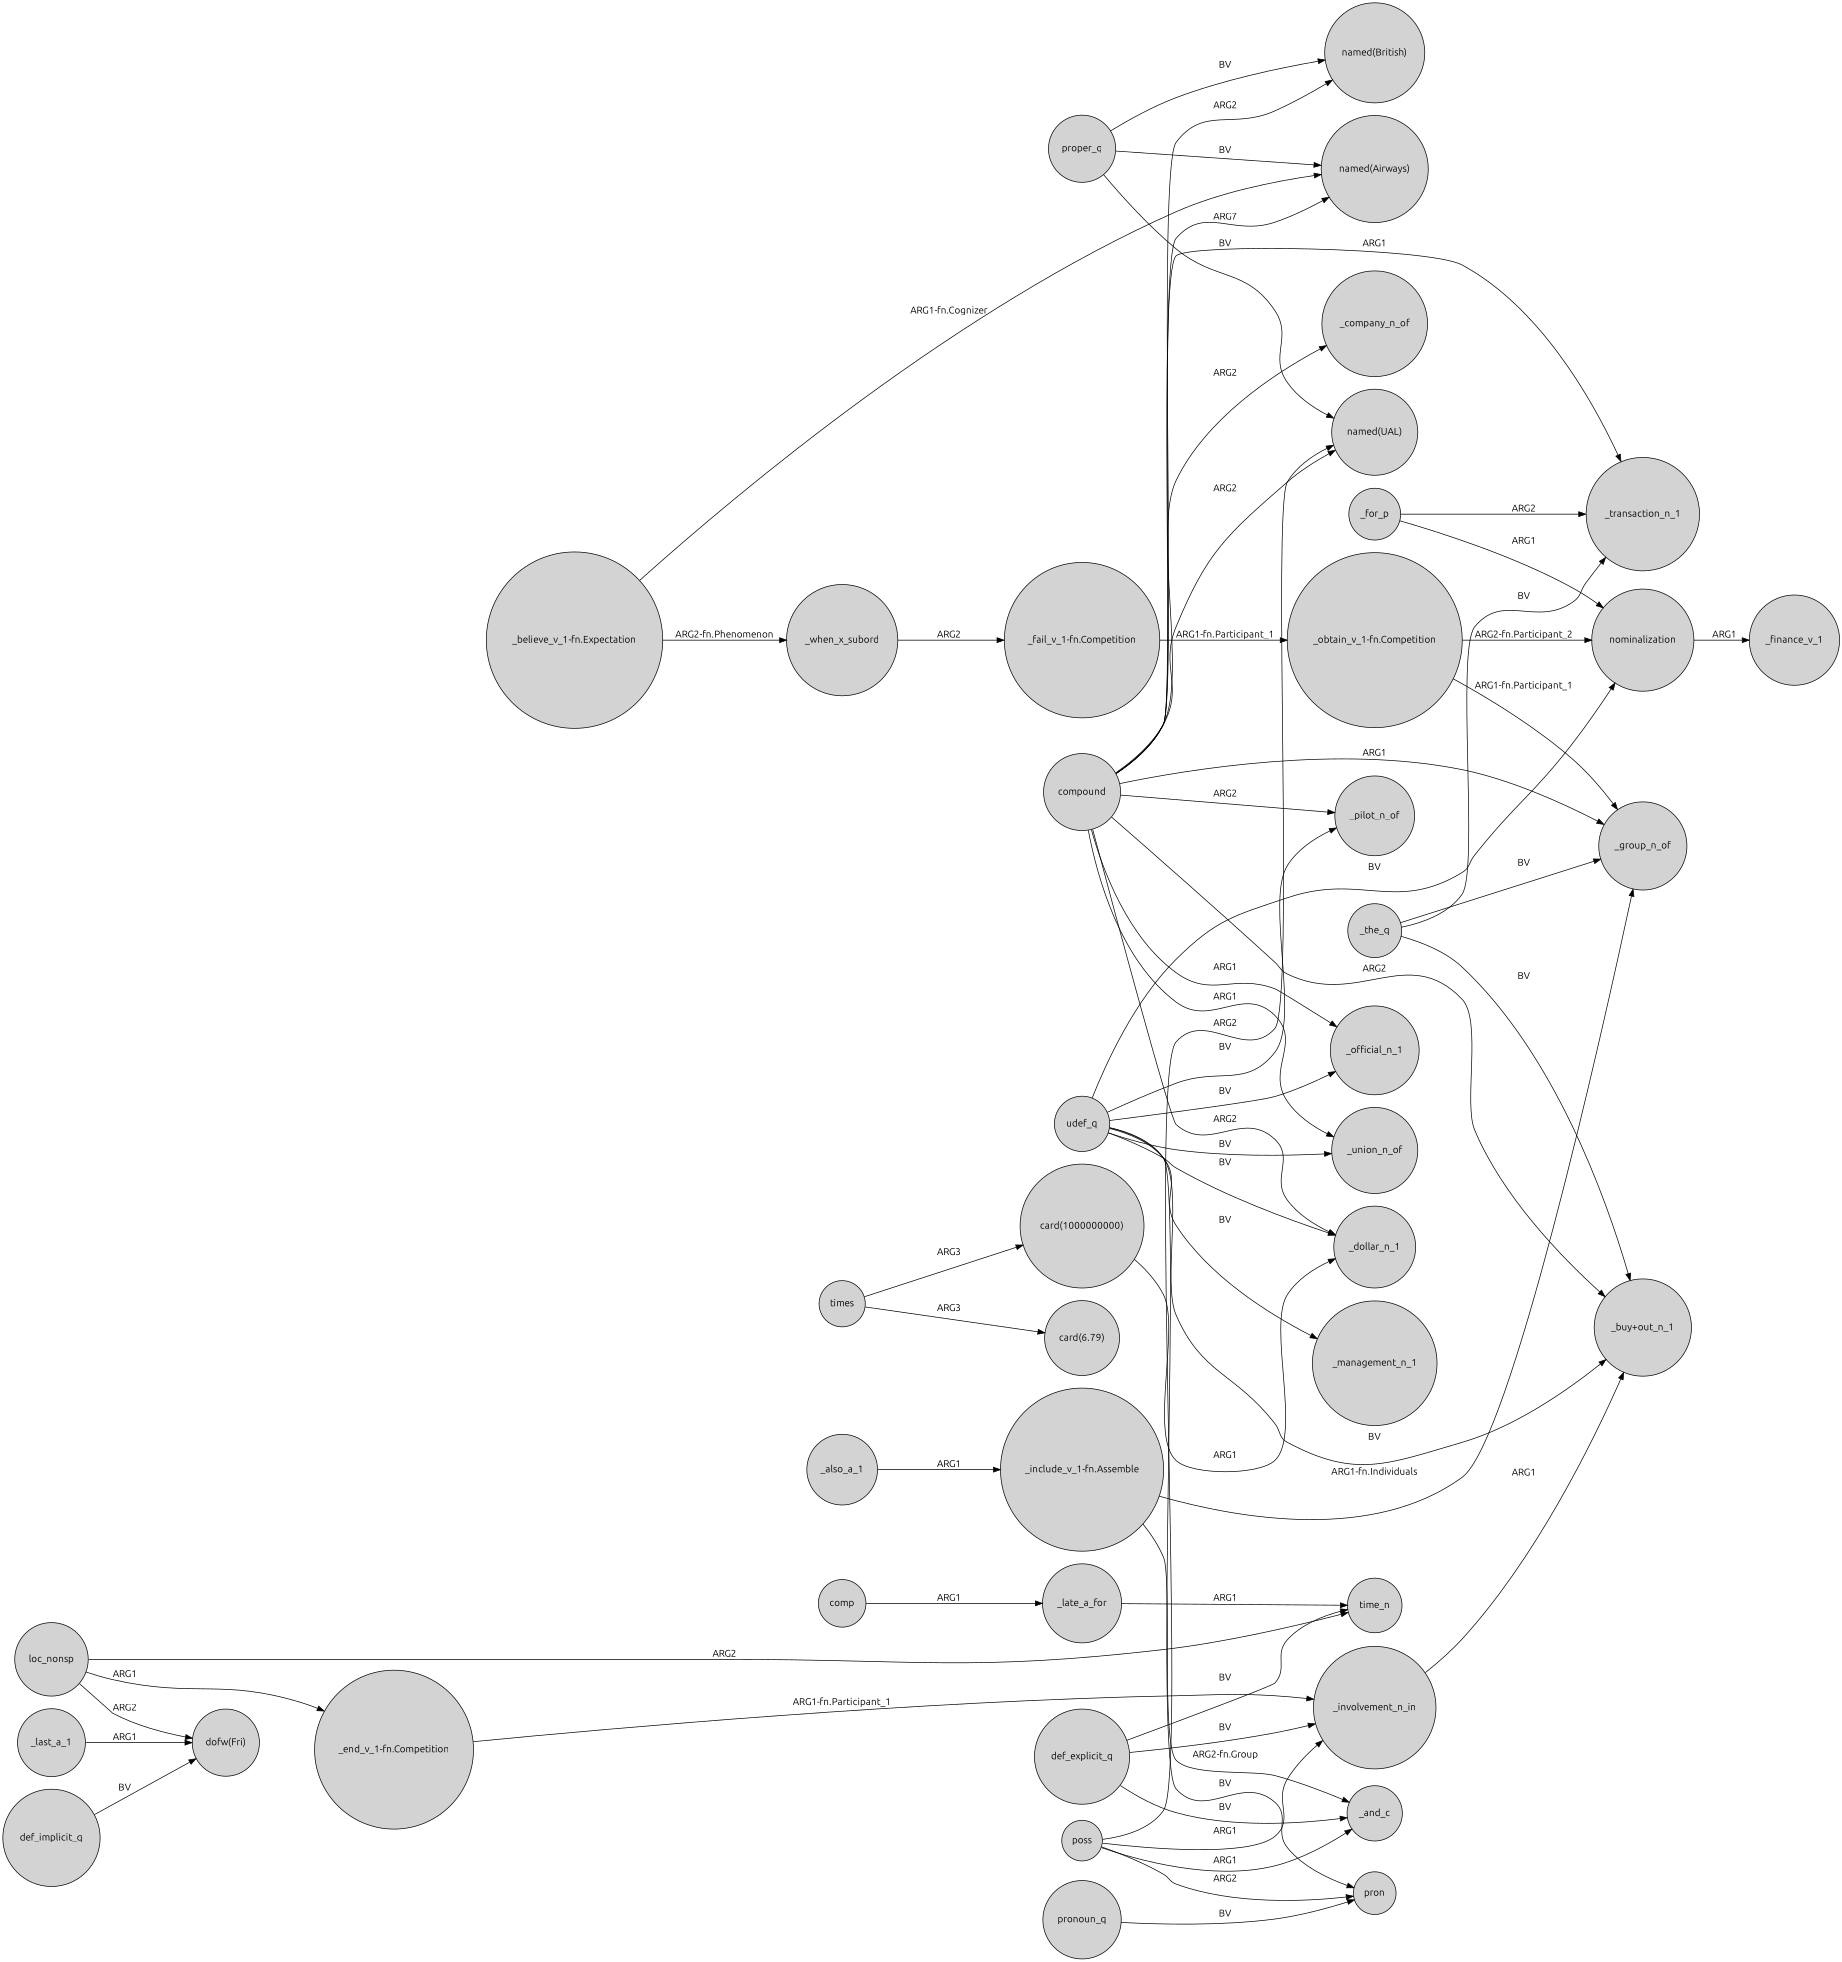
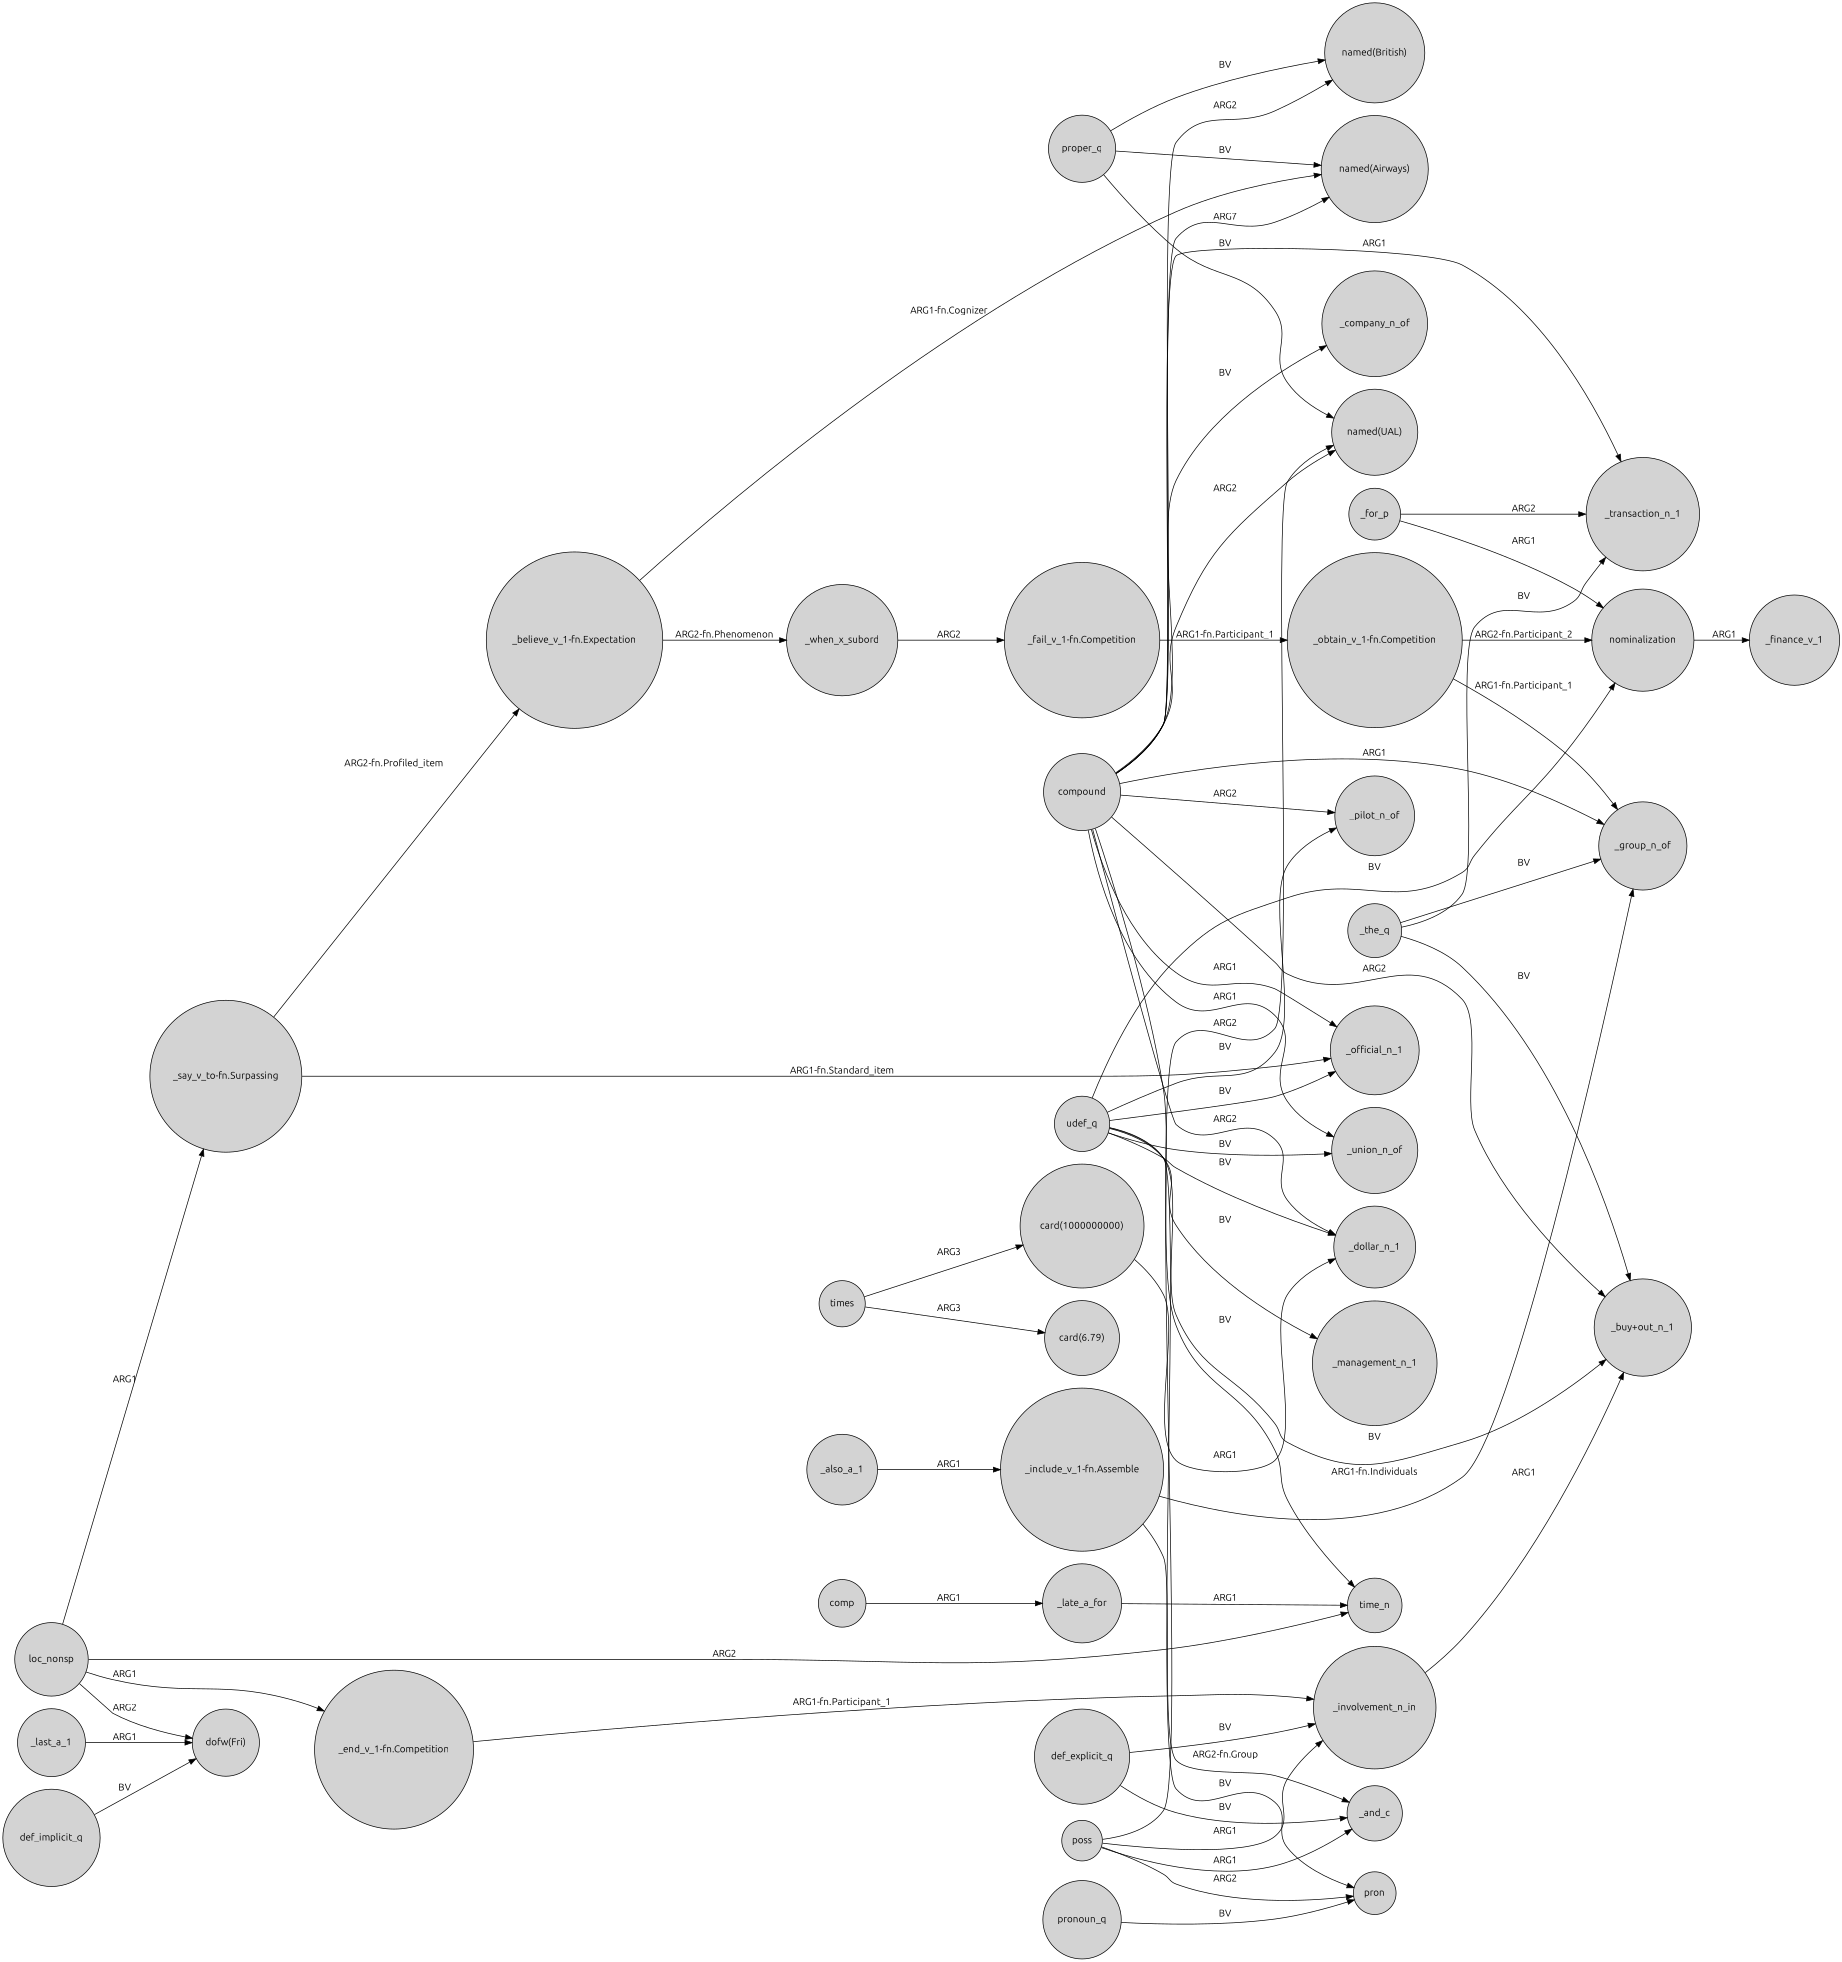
(1225, 373) -> (1225, 373)
none -> (226, 1076)
(1264, 1688) -> (1179, 1332)
